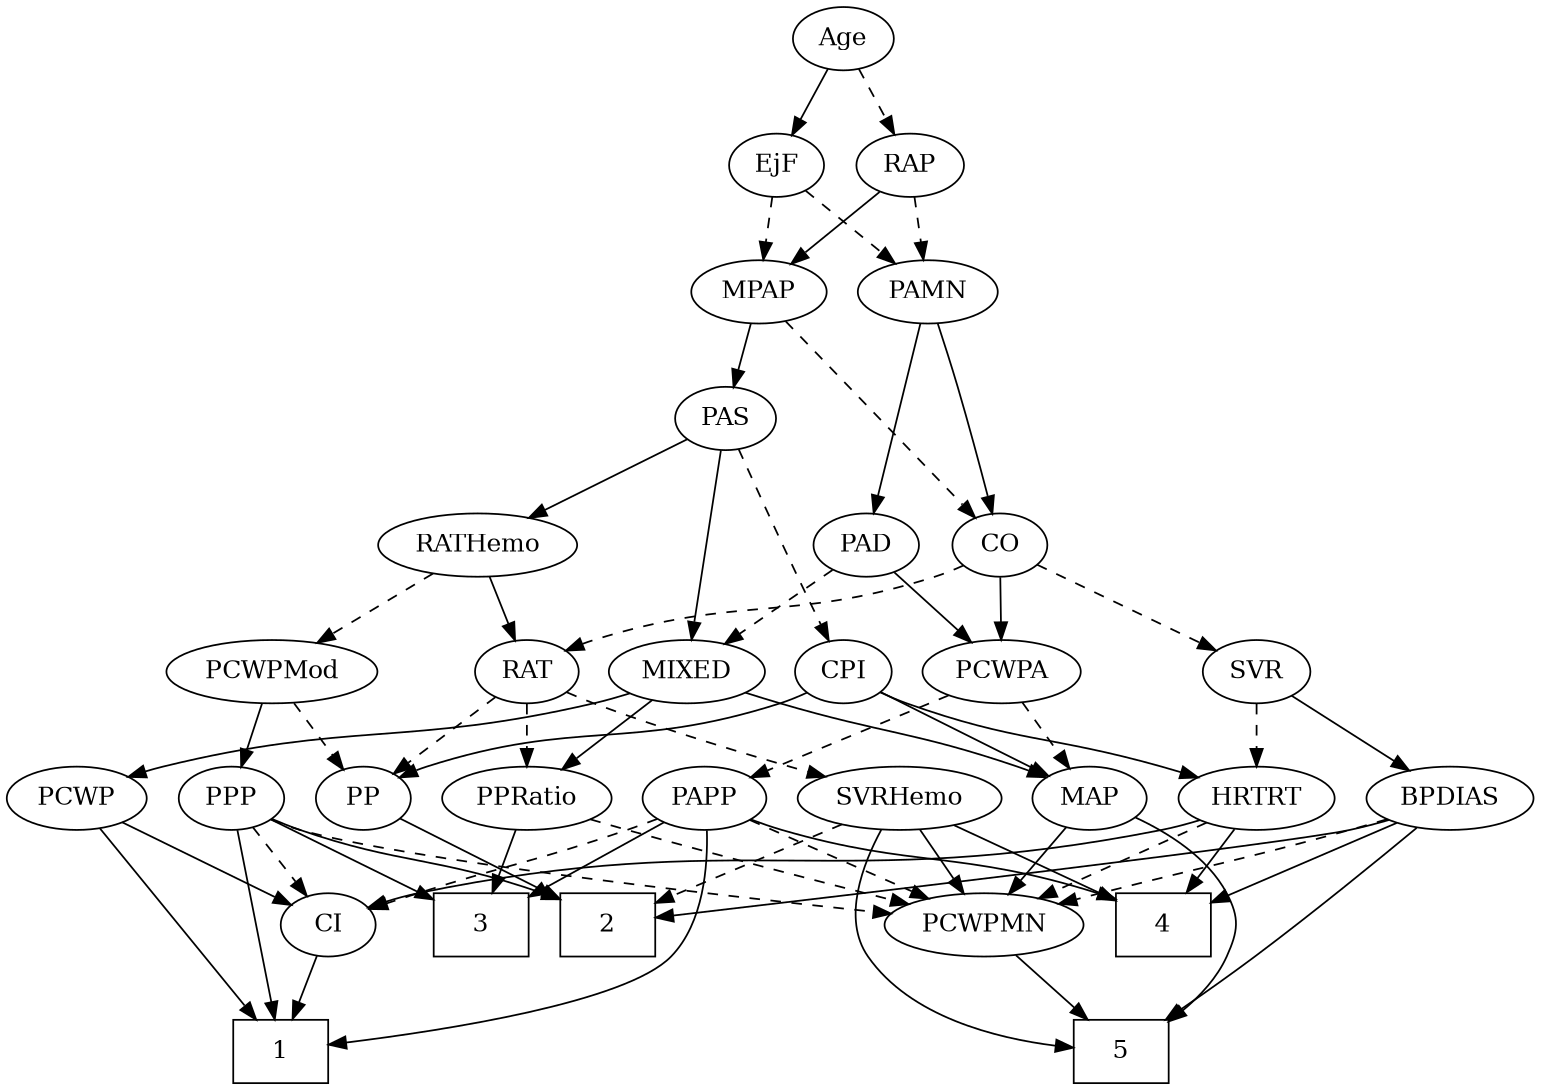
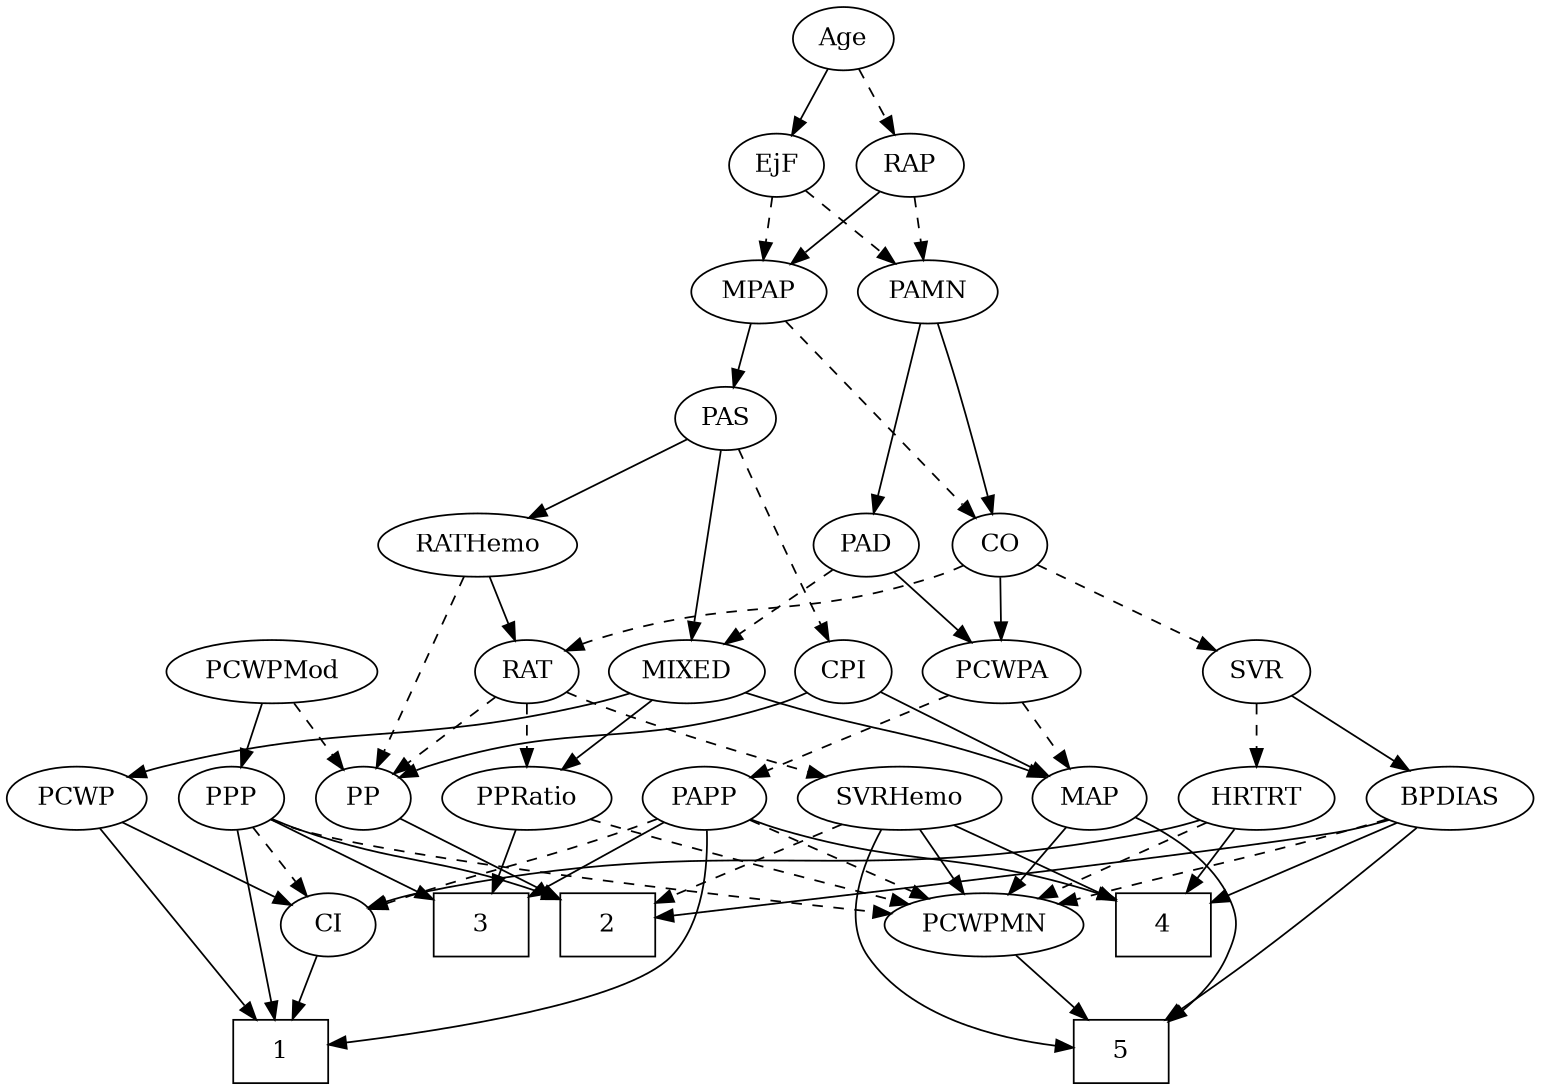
(383, 604) -> (424, 664)
(1029, 737) -> none
